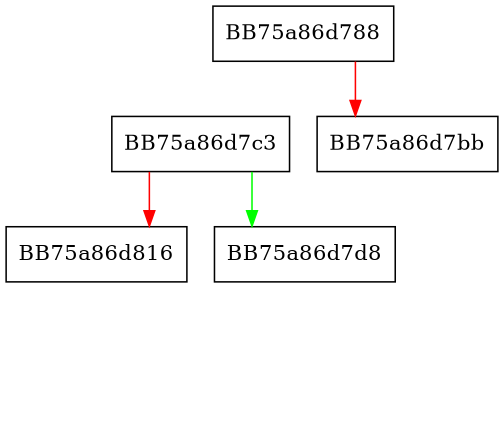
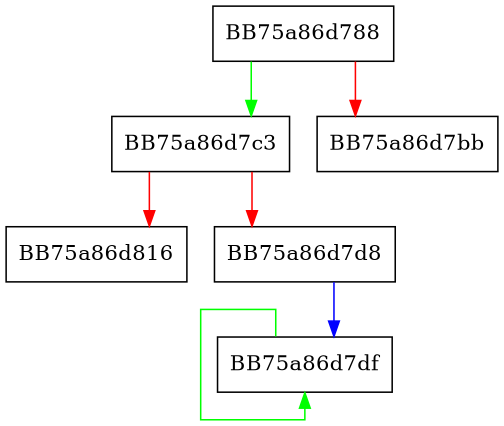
none -> (251, 81)
(252, 191) -> (252, 191)
none -> (305, 365)
